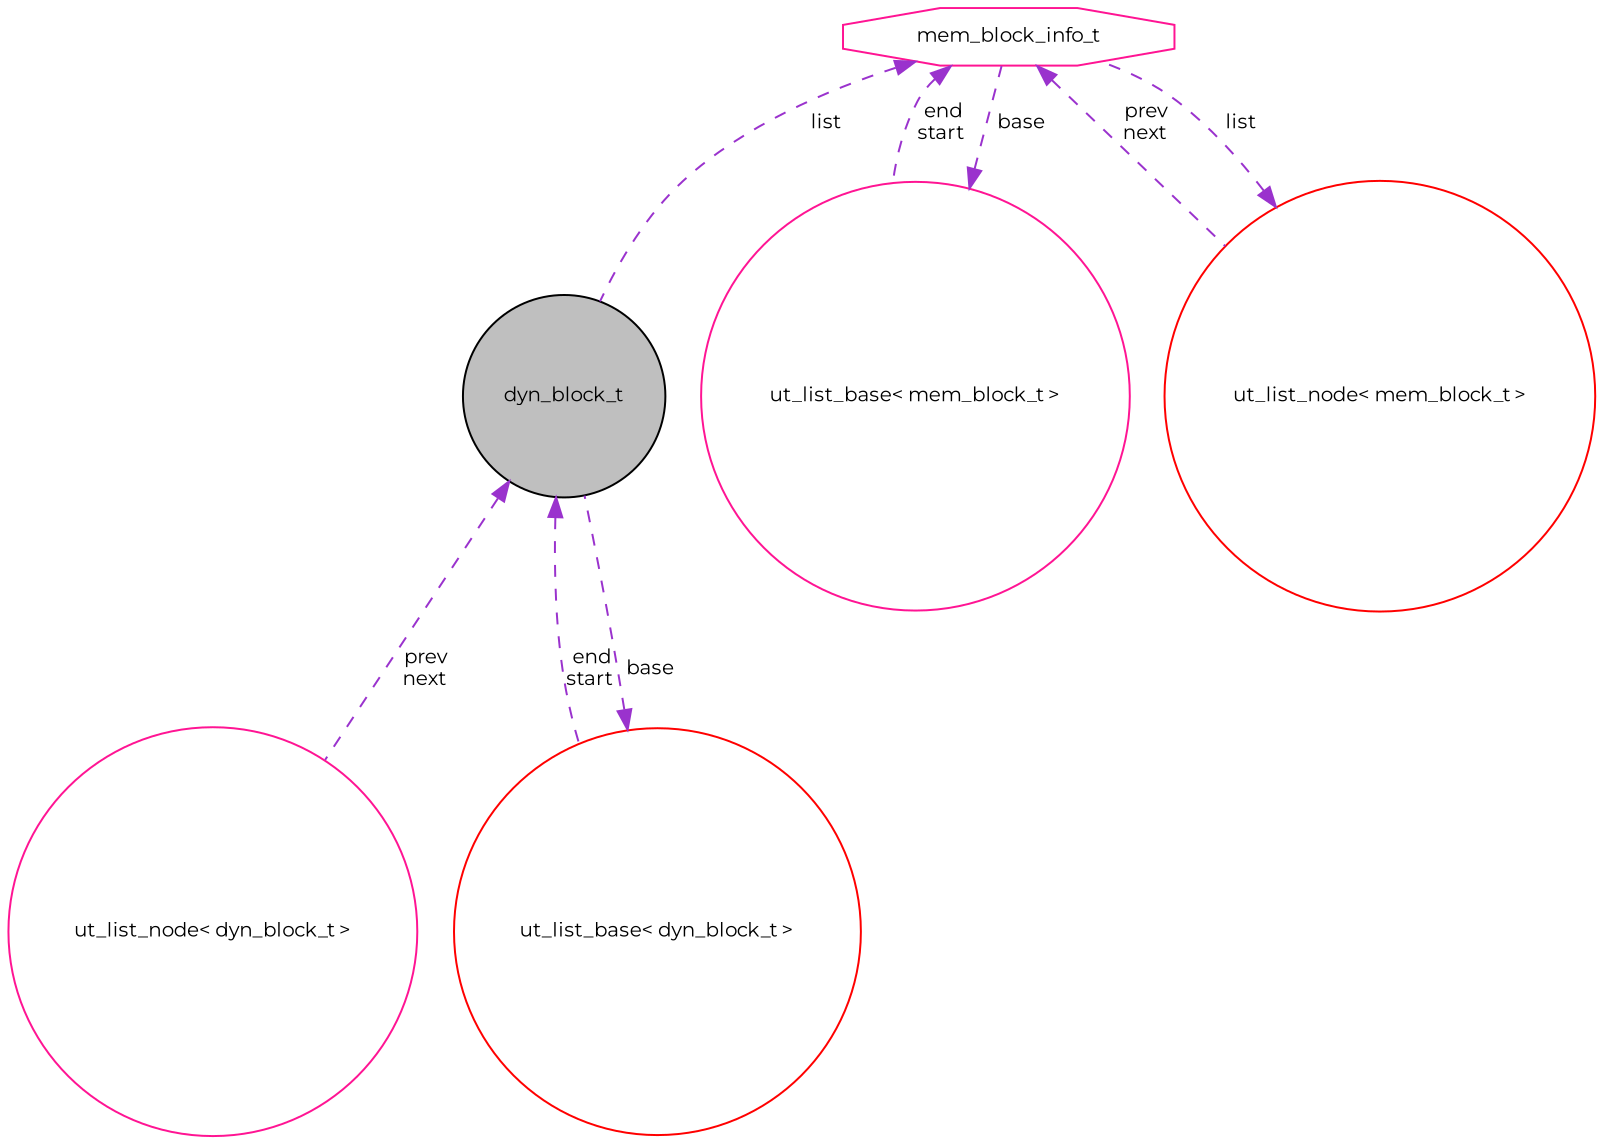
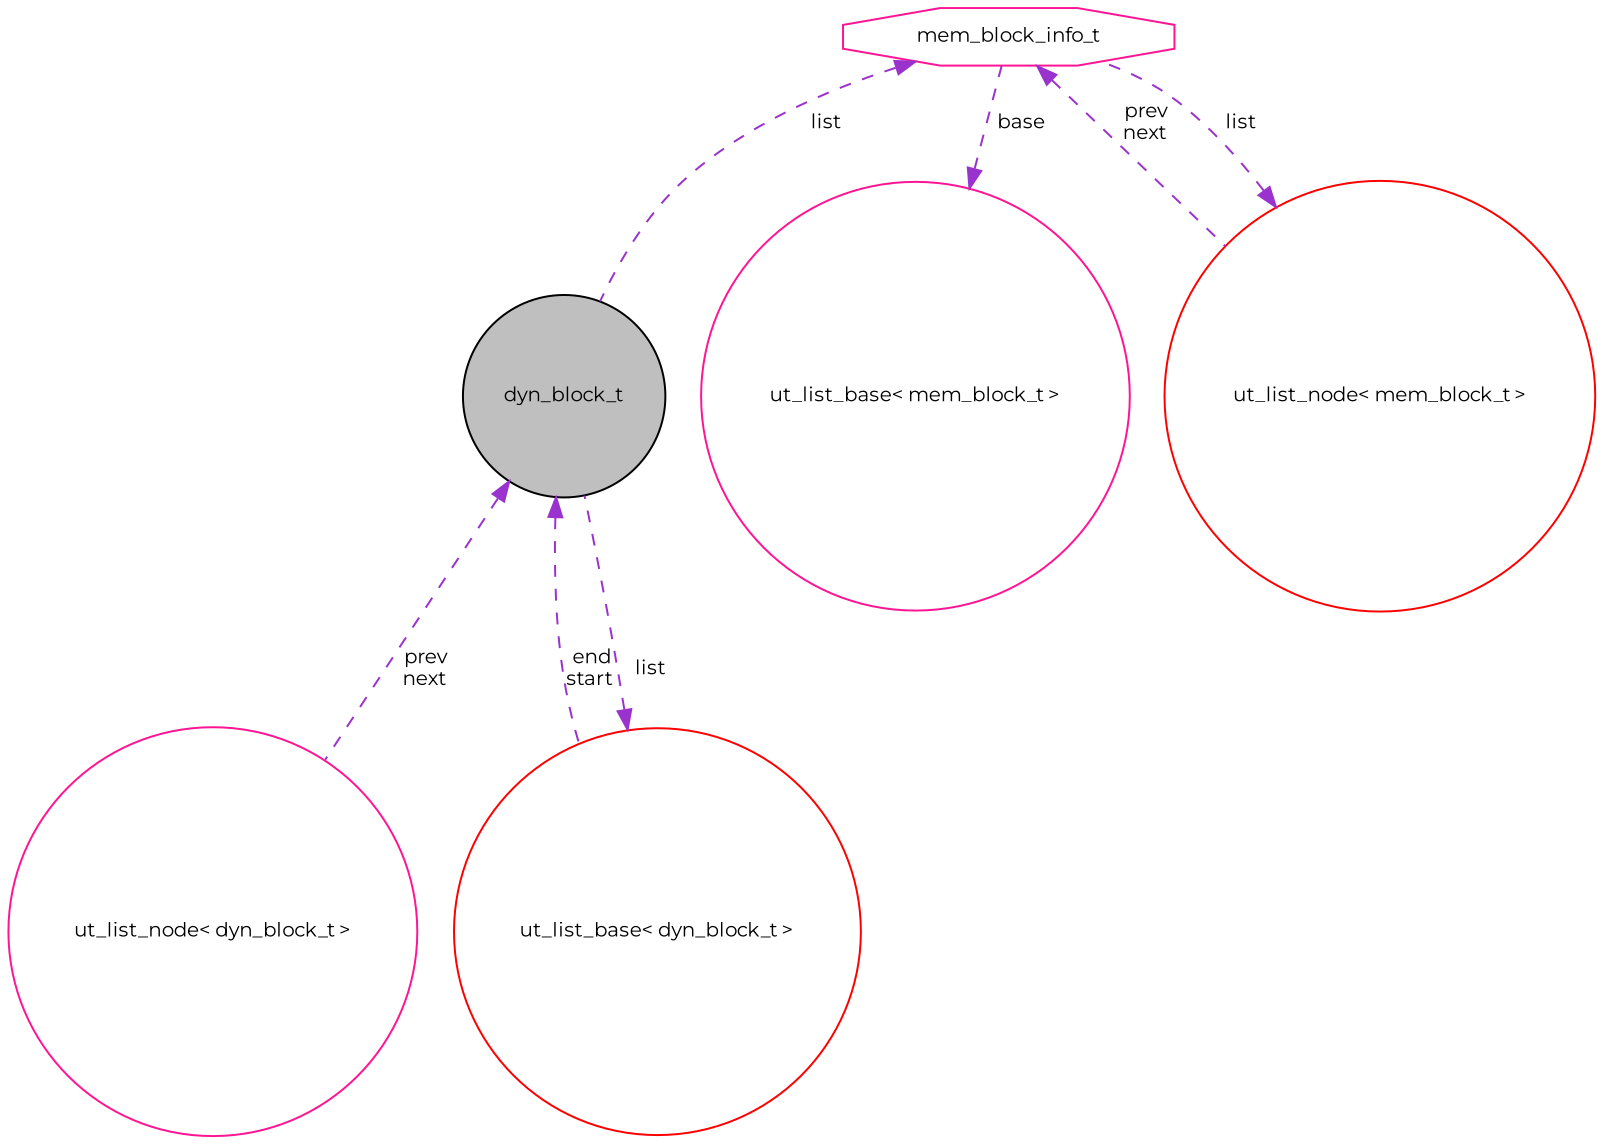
(906, 127) -> none
(649, 669) -> (649, 669)
